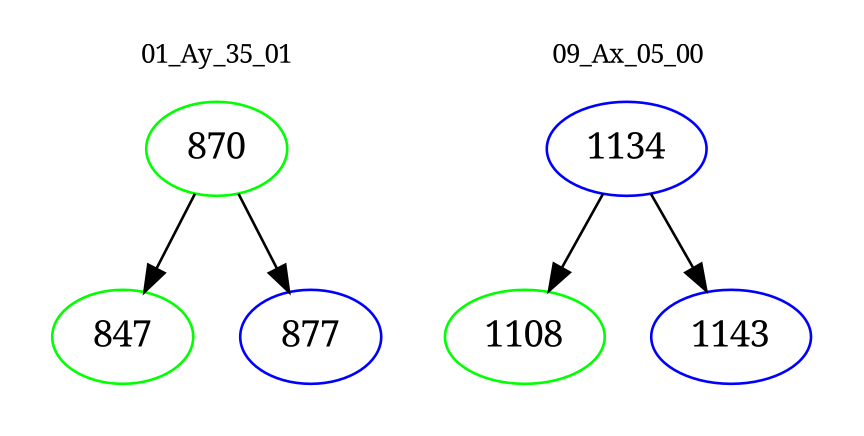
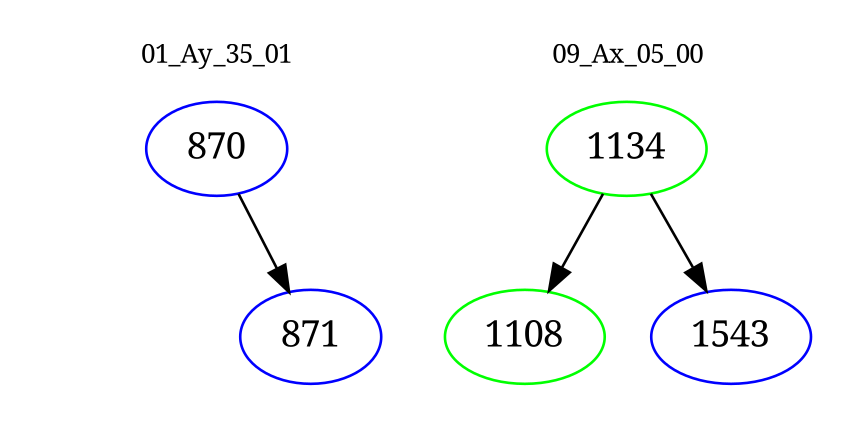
(217, 149) -> (217, 149)
(627, 149) -> (627, 149)
(123, 337) -> none
(311, 337) -> (311, 337)
(731, 337) -> (731, 337)
